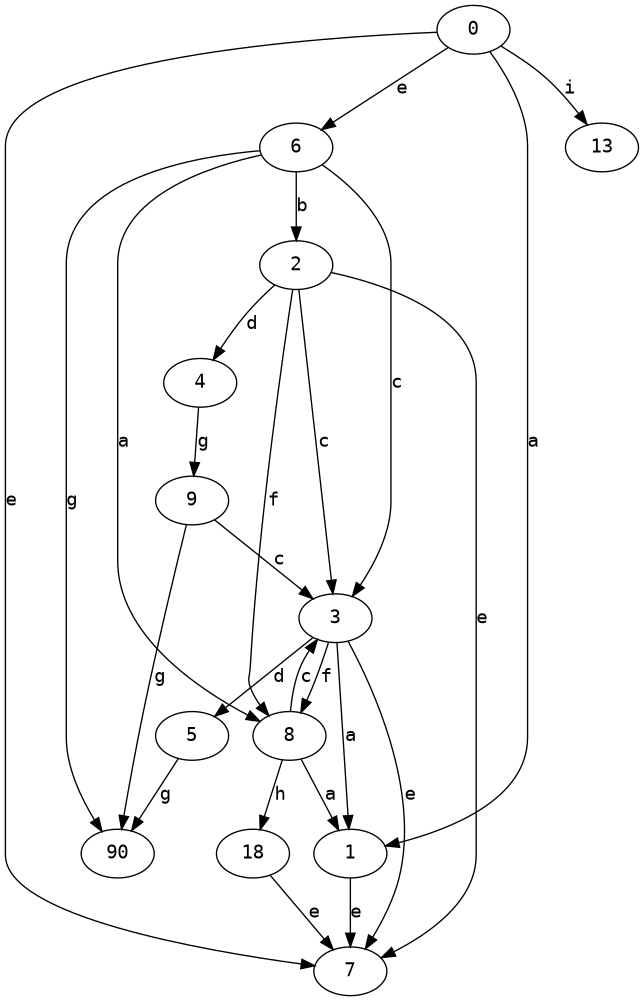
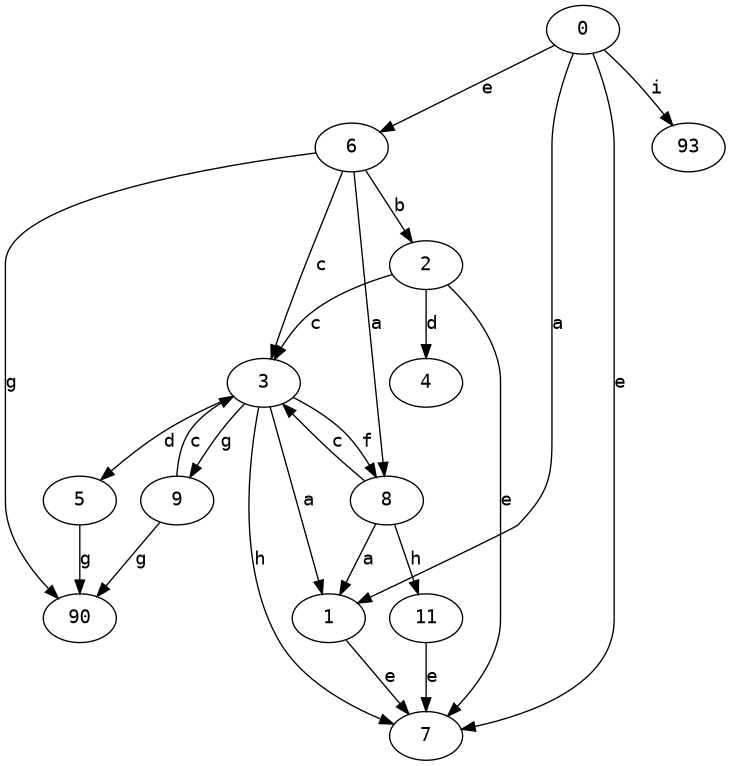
(602, 147) -> (689, 147)
(197, 435) -> (219, 433)
(265, 498) -> none
(411, 795) -> (260, 559)
(253, 854) -> (426, 618)
